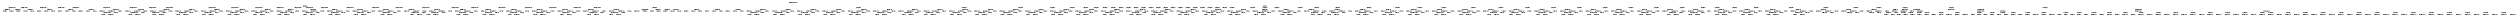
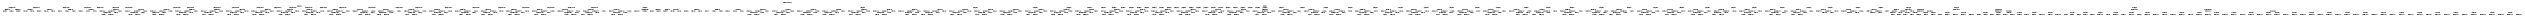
none -> (2134, 10)
none -> (1920, 11)
